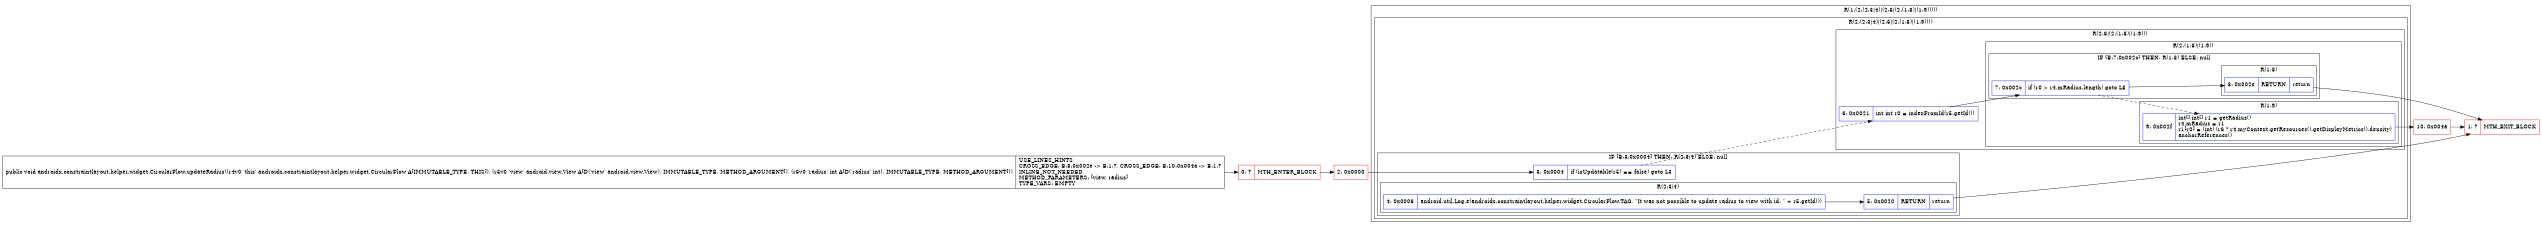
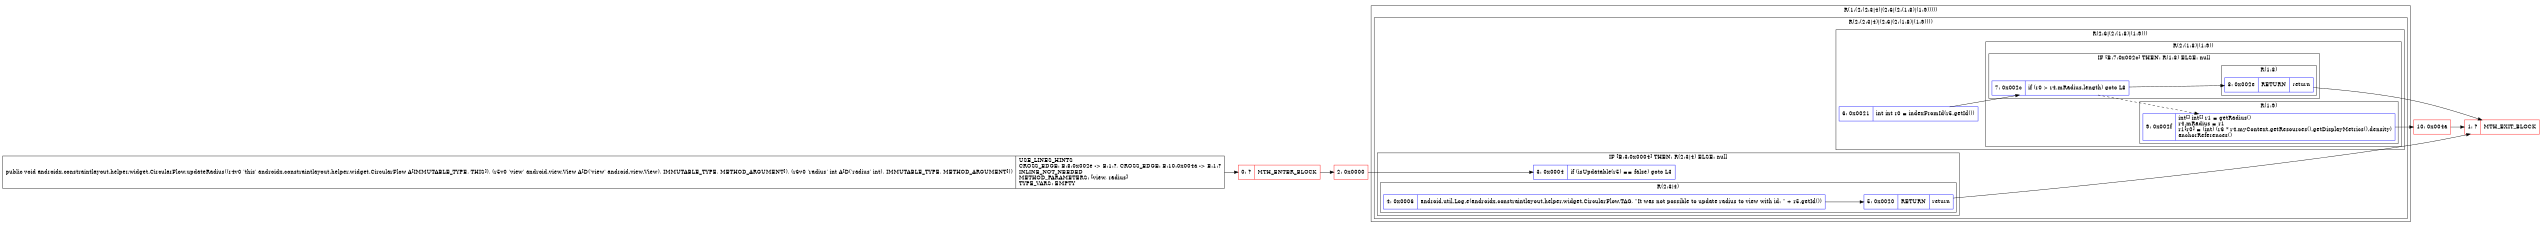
(1755, 143) -> none
